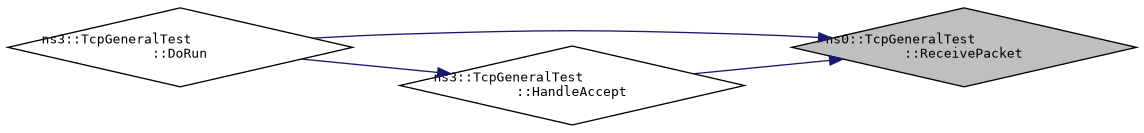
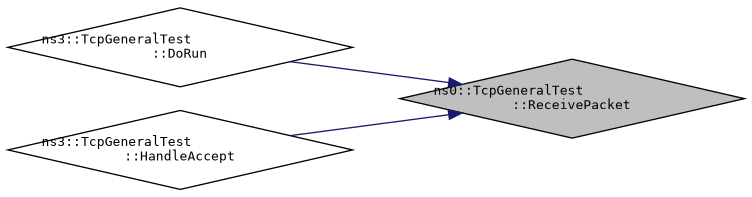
(369, 66) -> none
